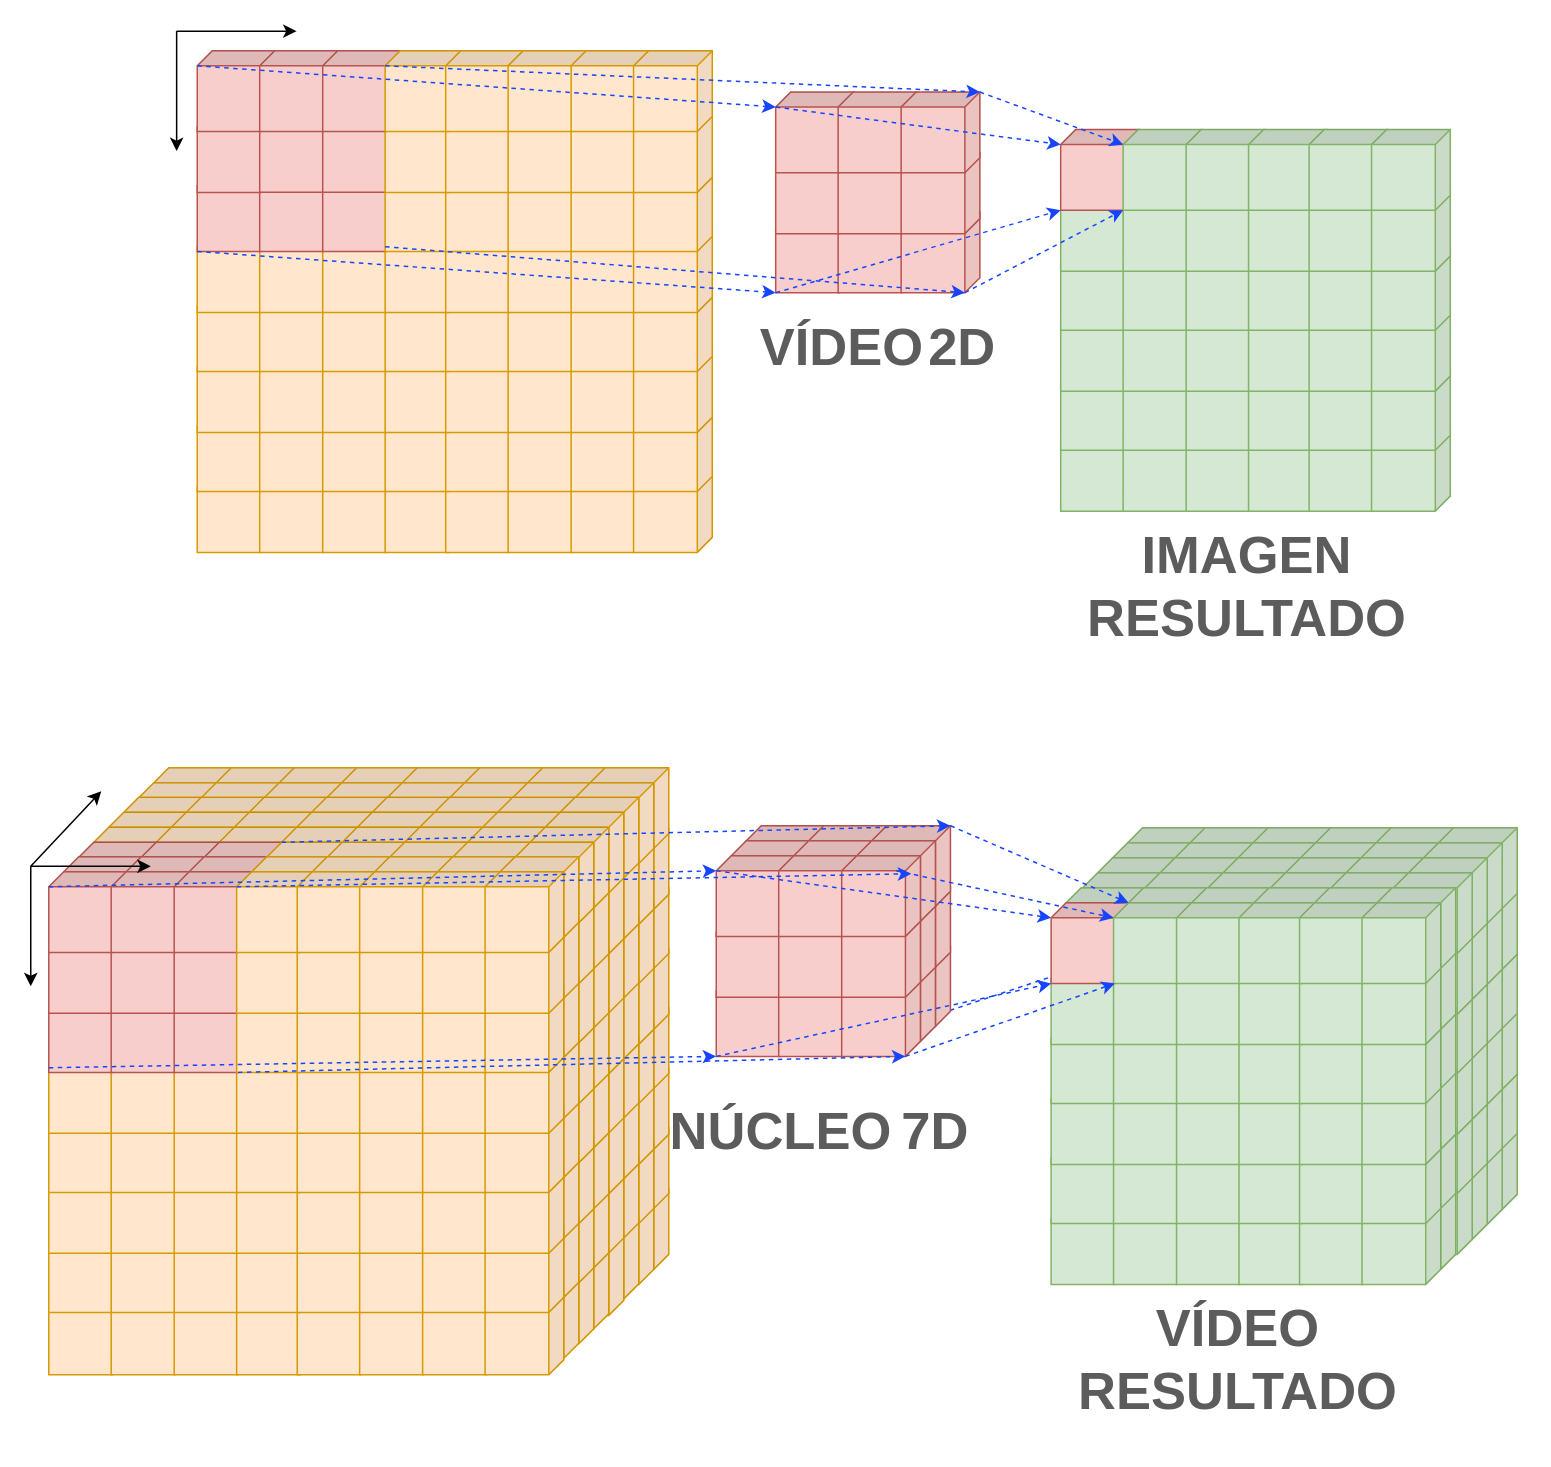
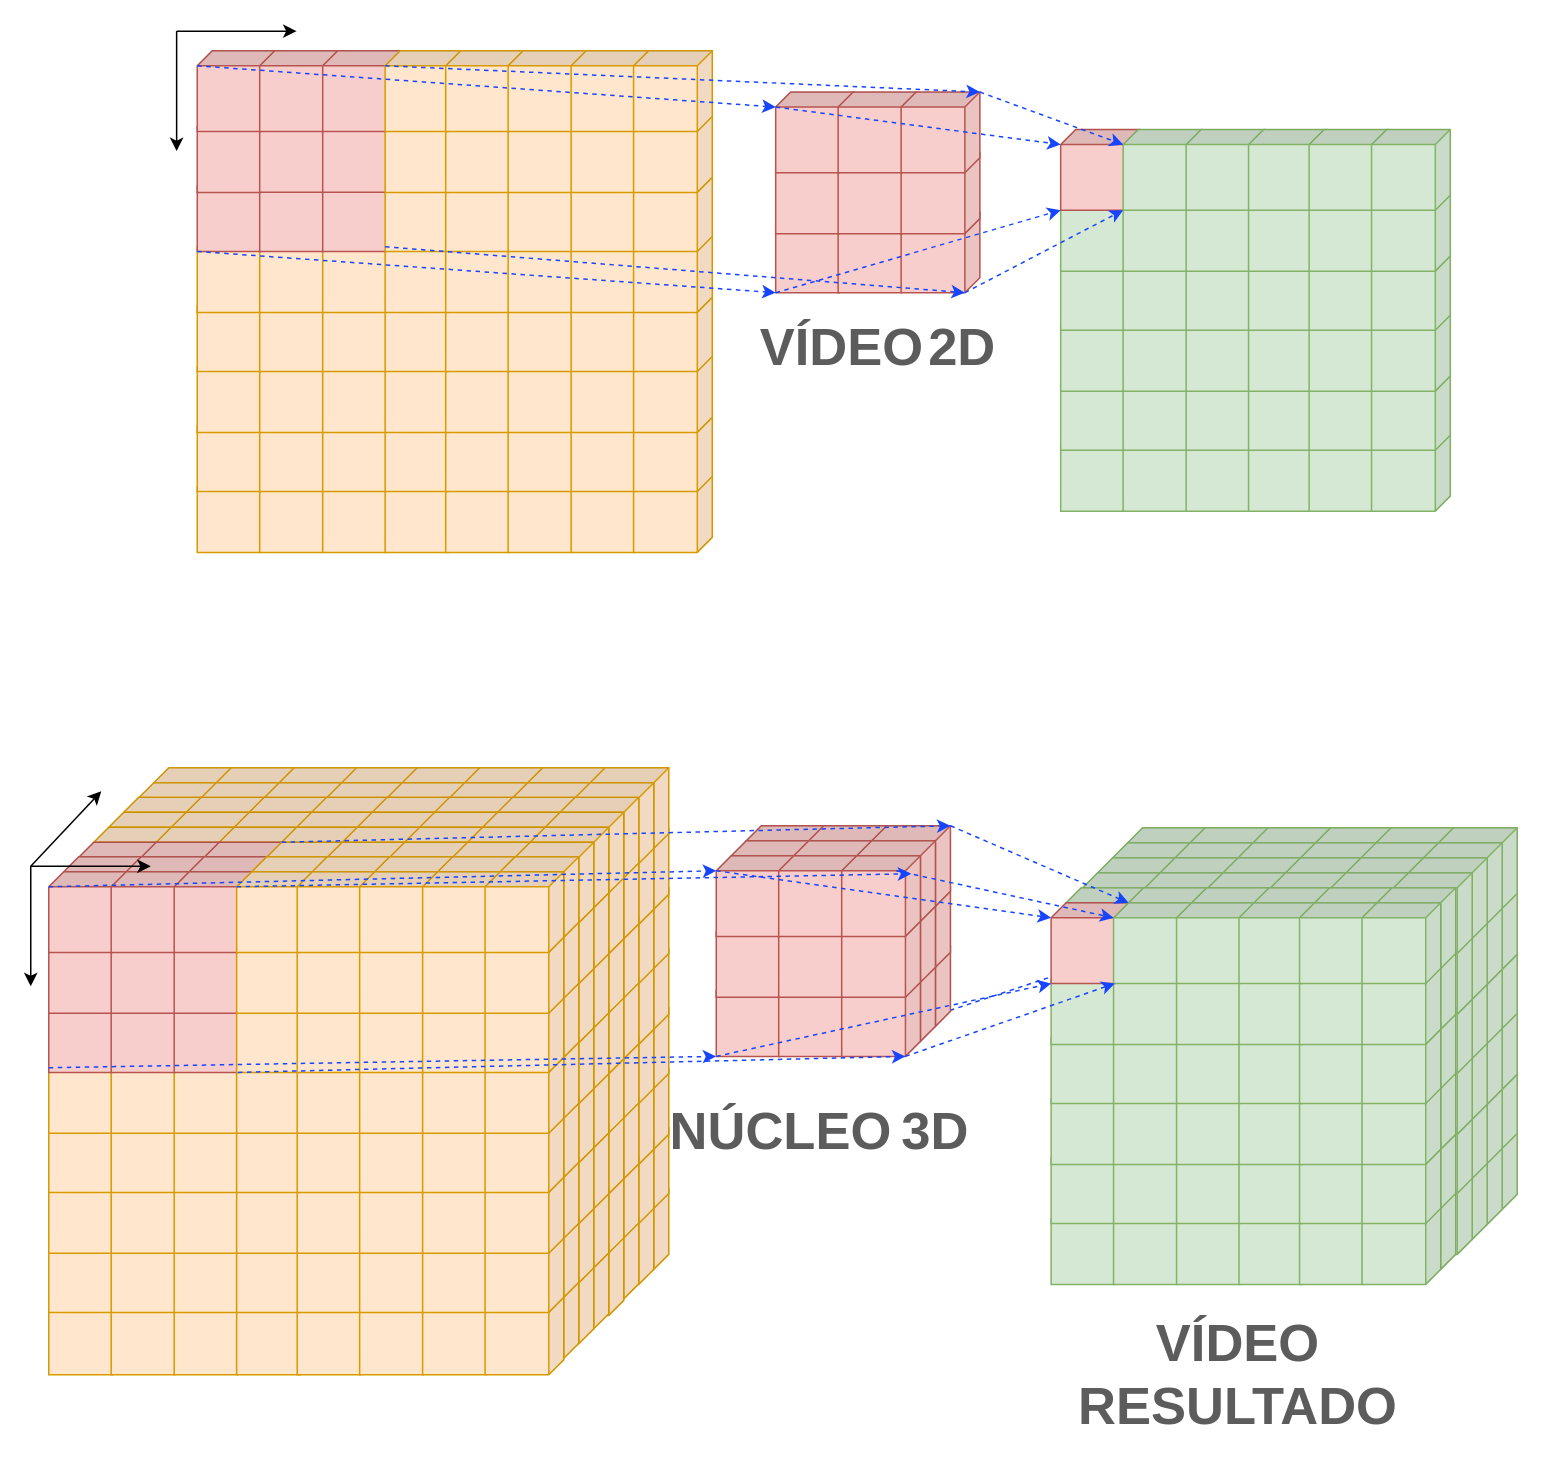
(1247, 585) -> none
(820, 1130) -> (820, 1130)
(1238, 1358) -> (1238, 1373)
